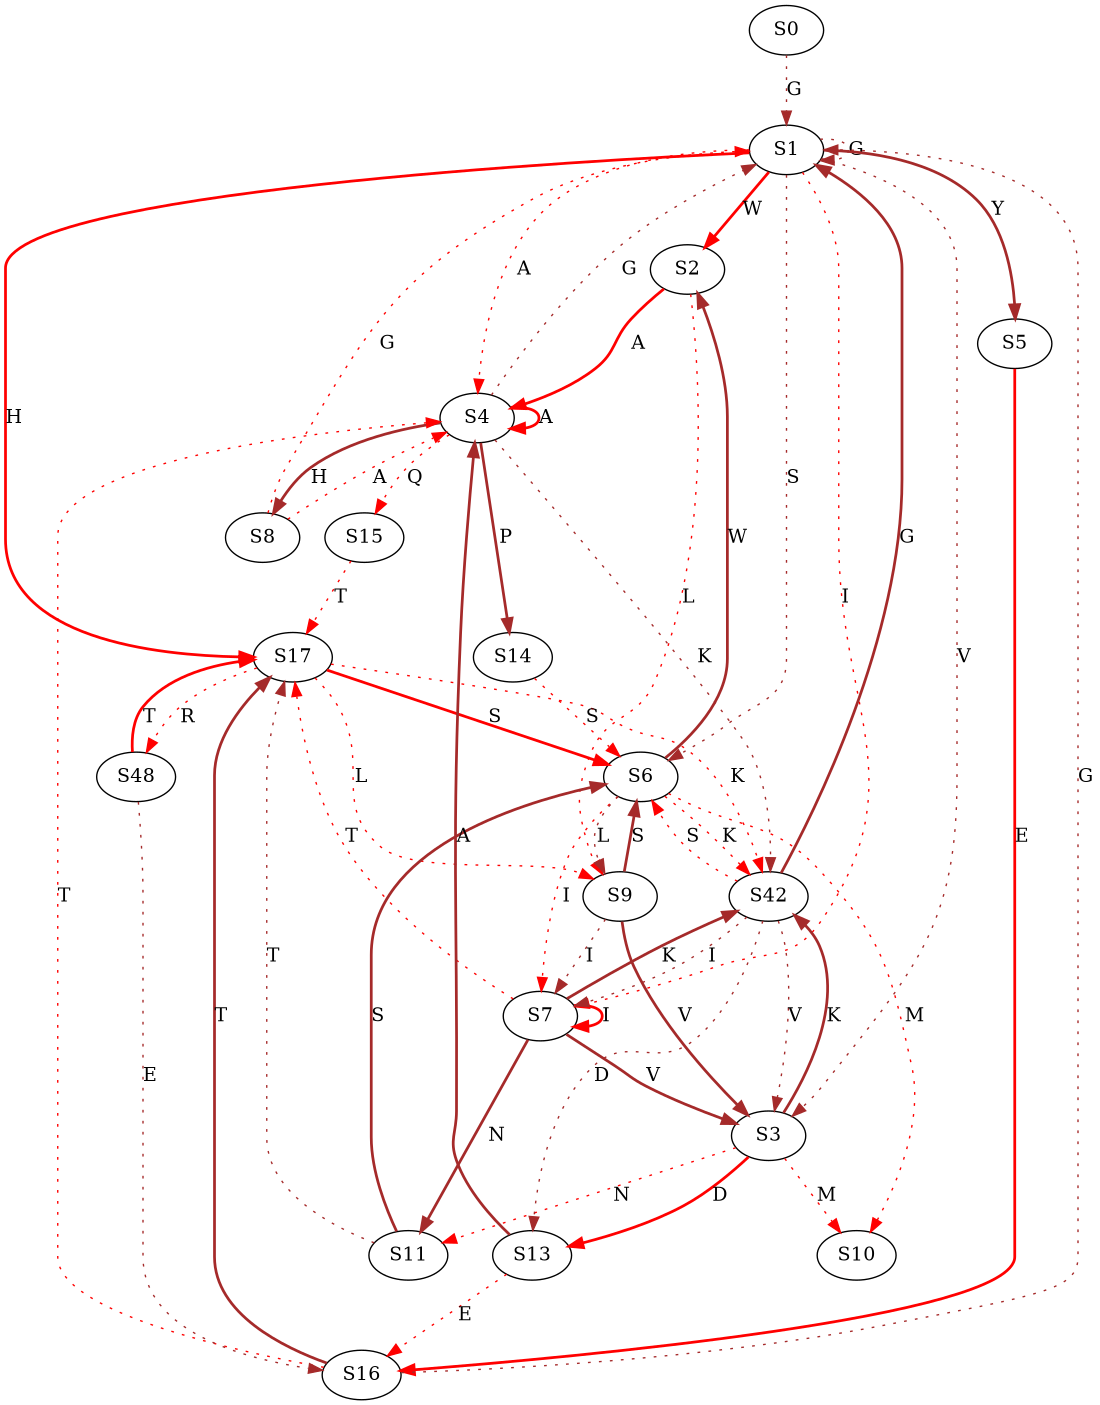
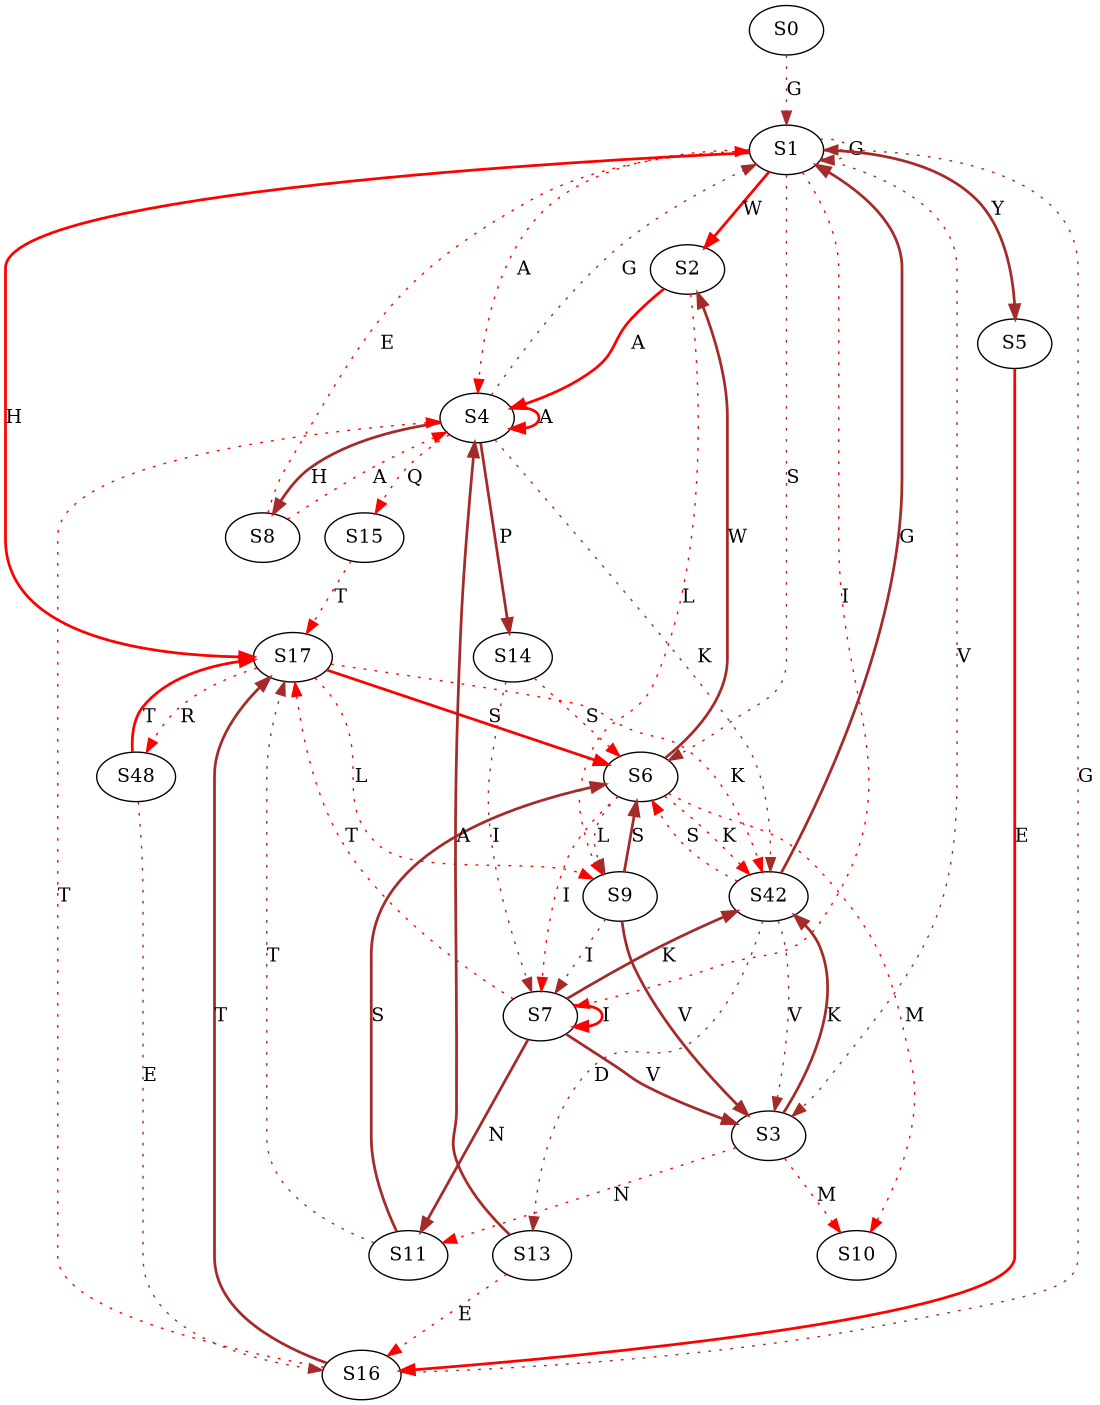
(388, 344) -> (388, 344)
(672, 969) -> (490, 832)
(672, 1212) -> none
